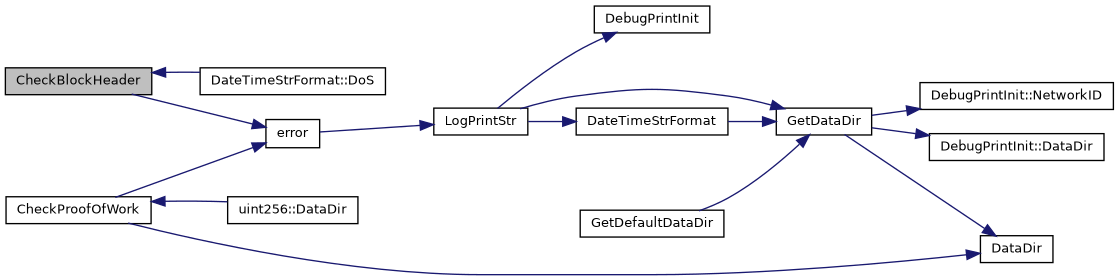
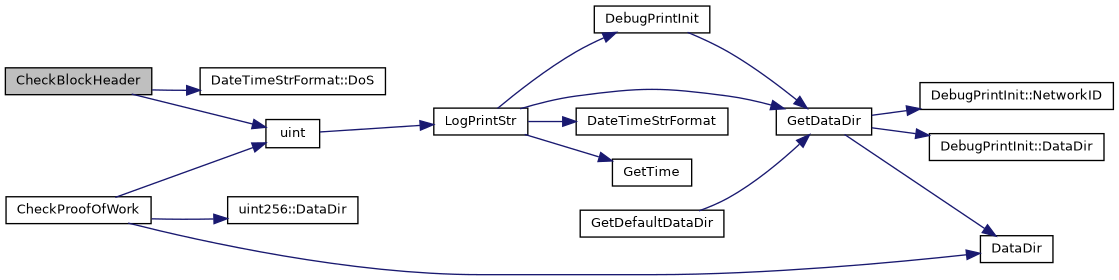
(183, 72) -> (169, 90)
(745, 122) -> (745, 62)
(293, 134) -> (293, 134)
none -> (652, 173)
(196, 201) -> (183, 219)
